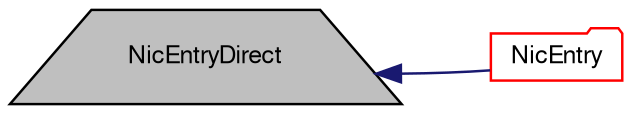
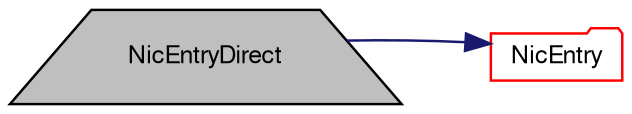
(446, 73) -> (406, 40)
